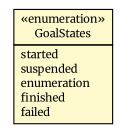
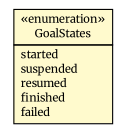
(55, 84) -> (44, 84)
